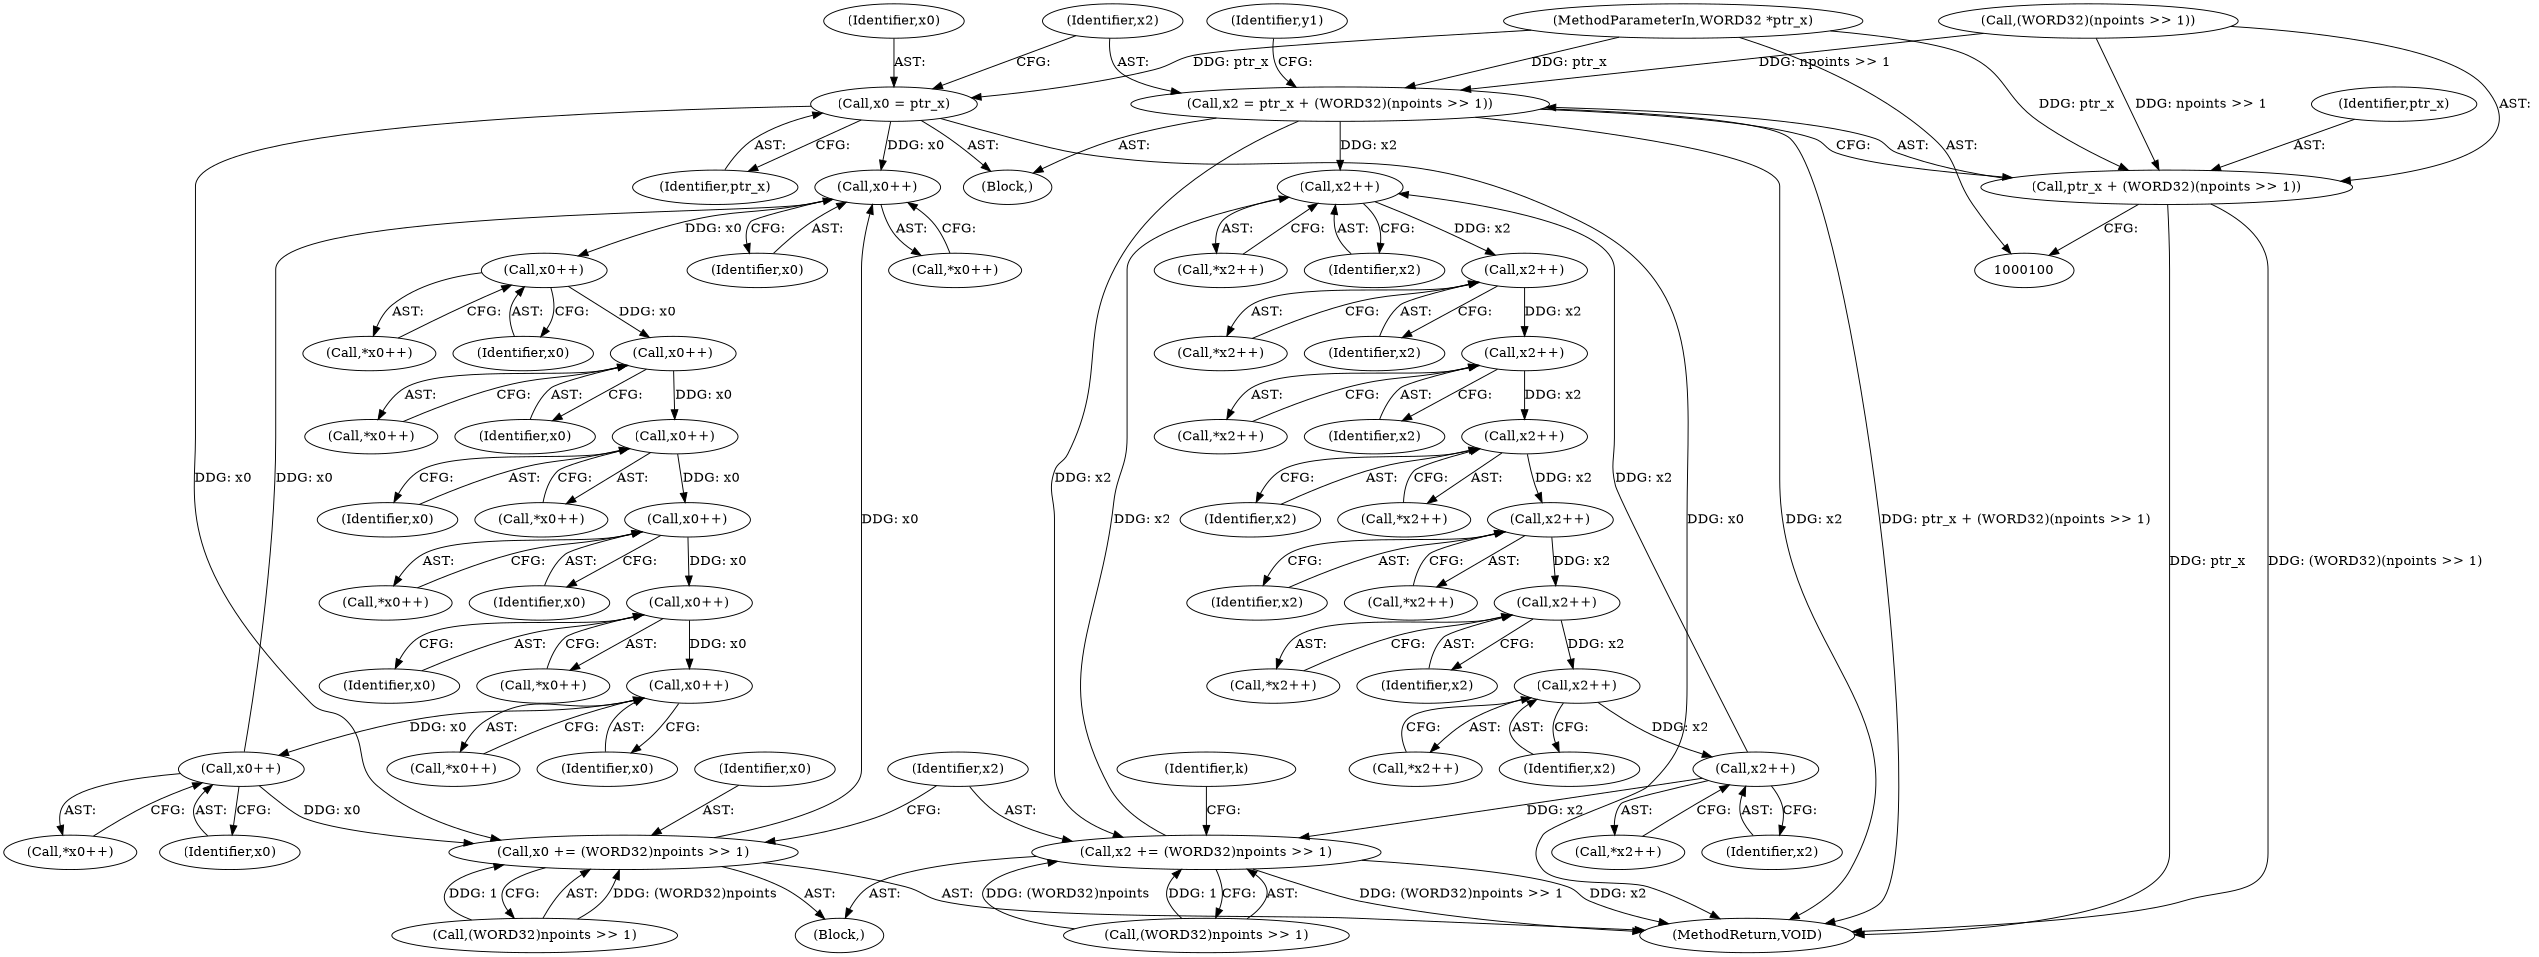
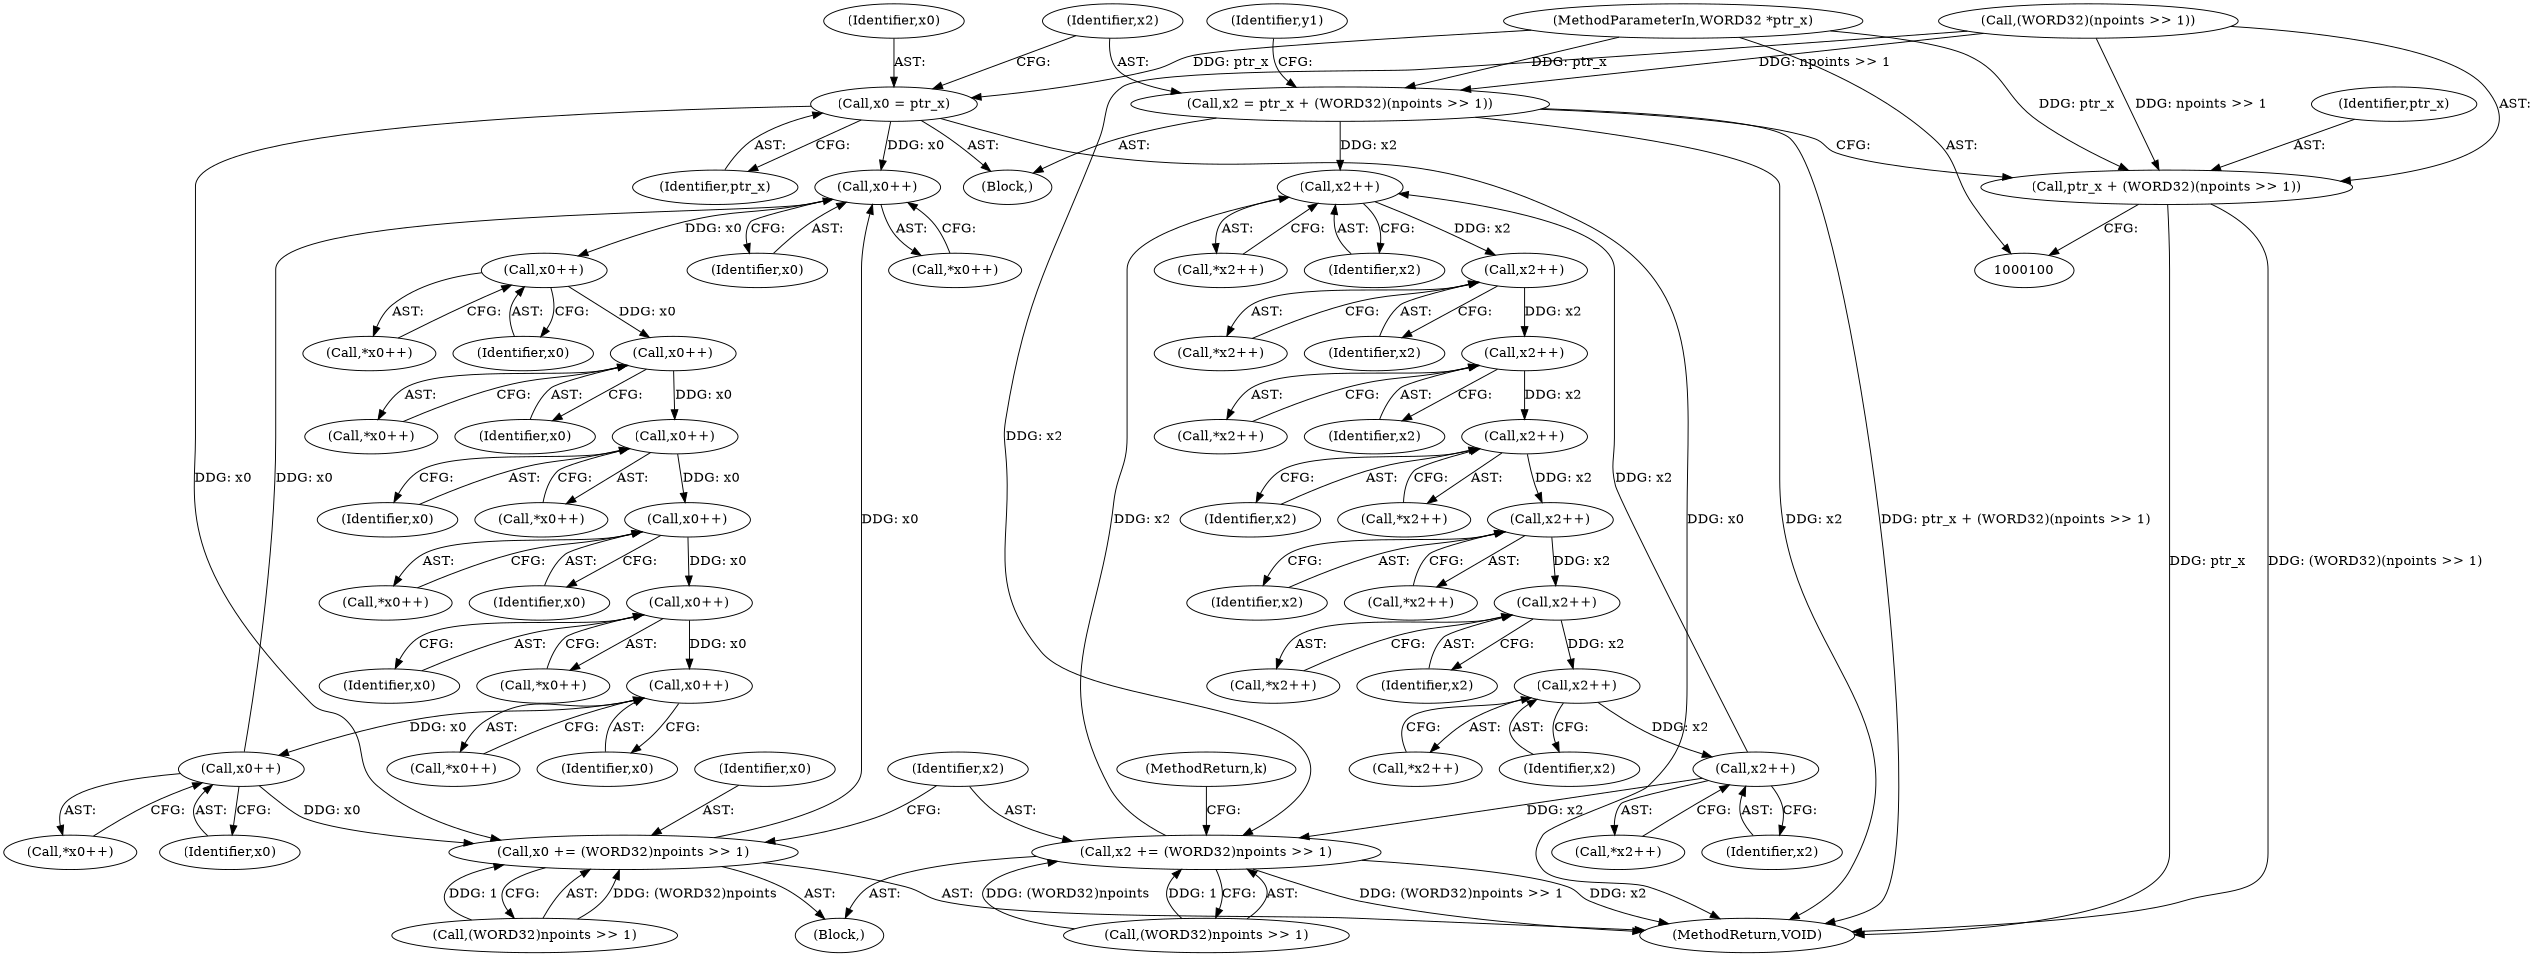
(1786, 122) -> none
(1071, 446) -> (1107, 107)
(1206, 769) -> (1206, 769)
